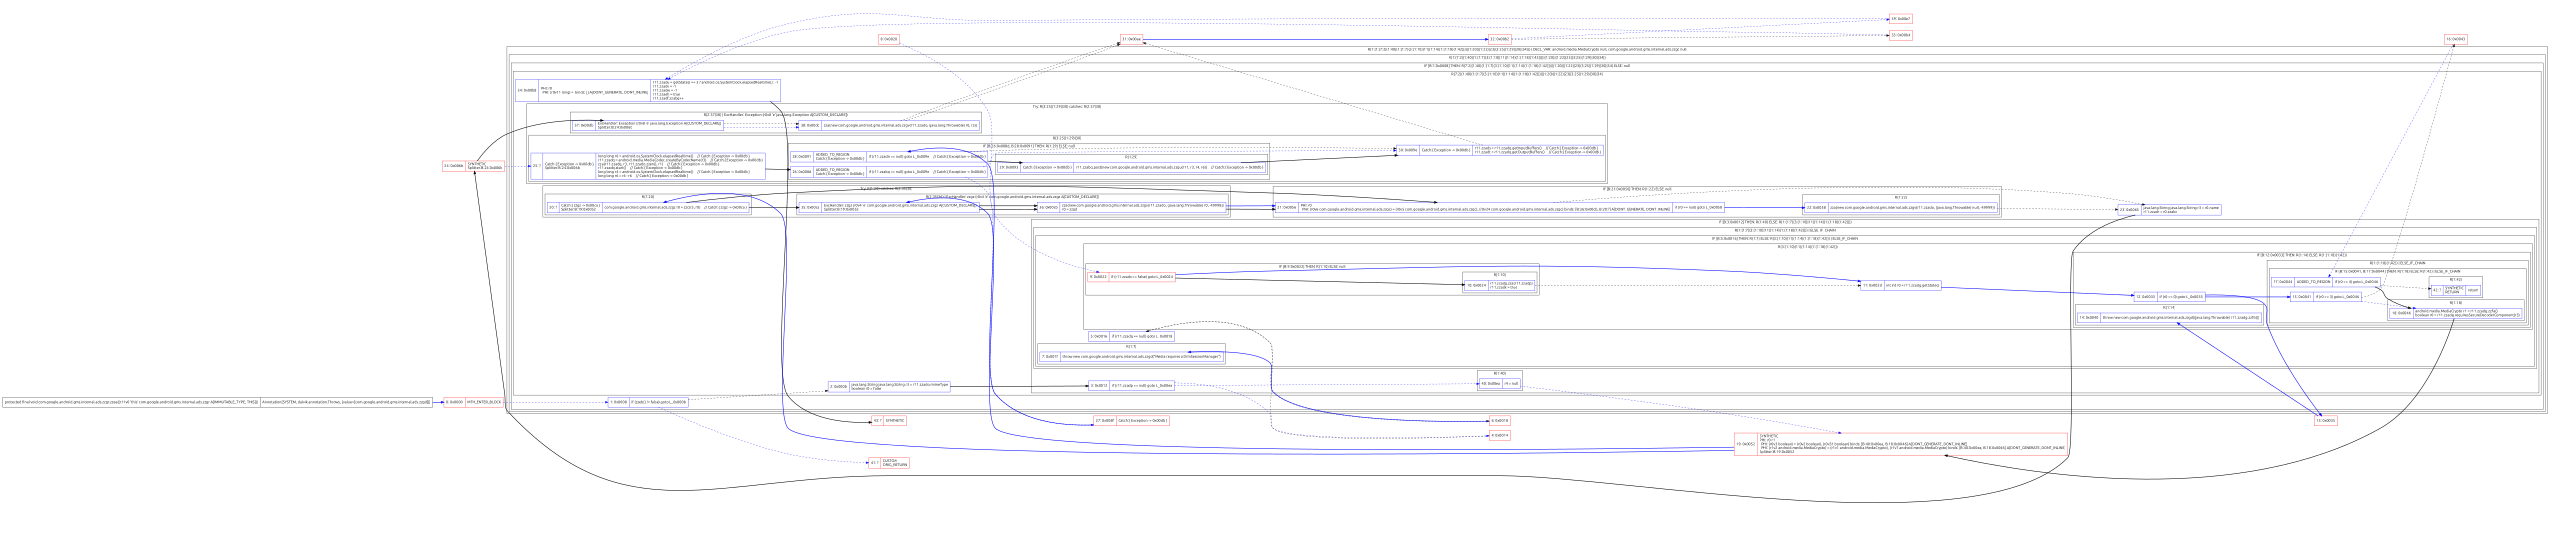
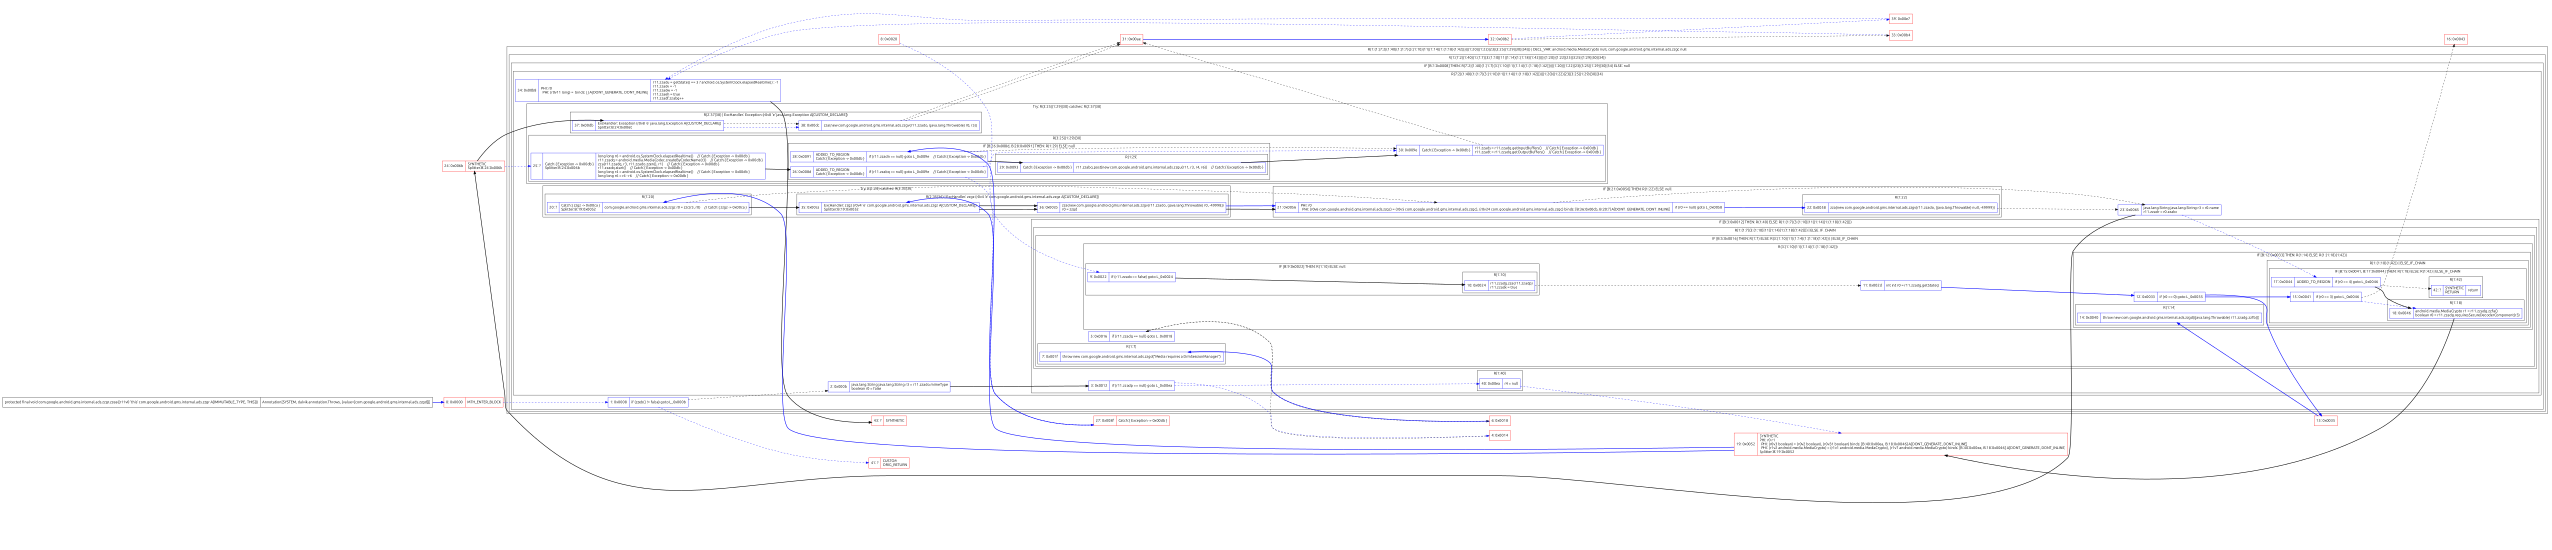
(2392, 160) -> (2252, 246)
(1098, 188) -> (1098, 188)
(1517, 266) -> none
(1132, 277) -> (1132, 277)
